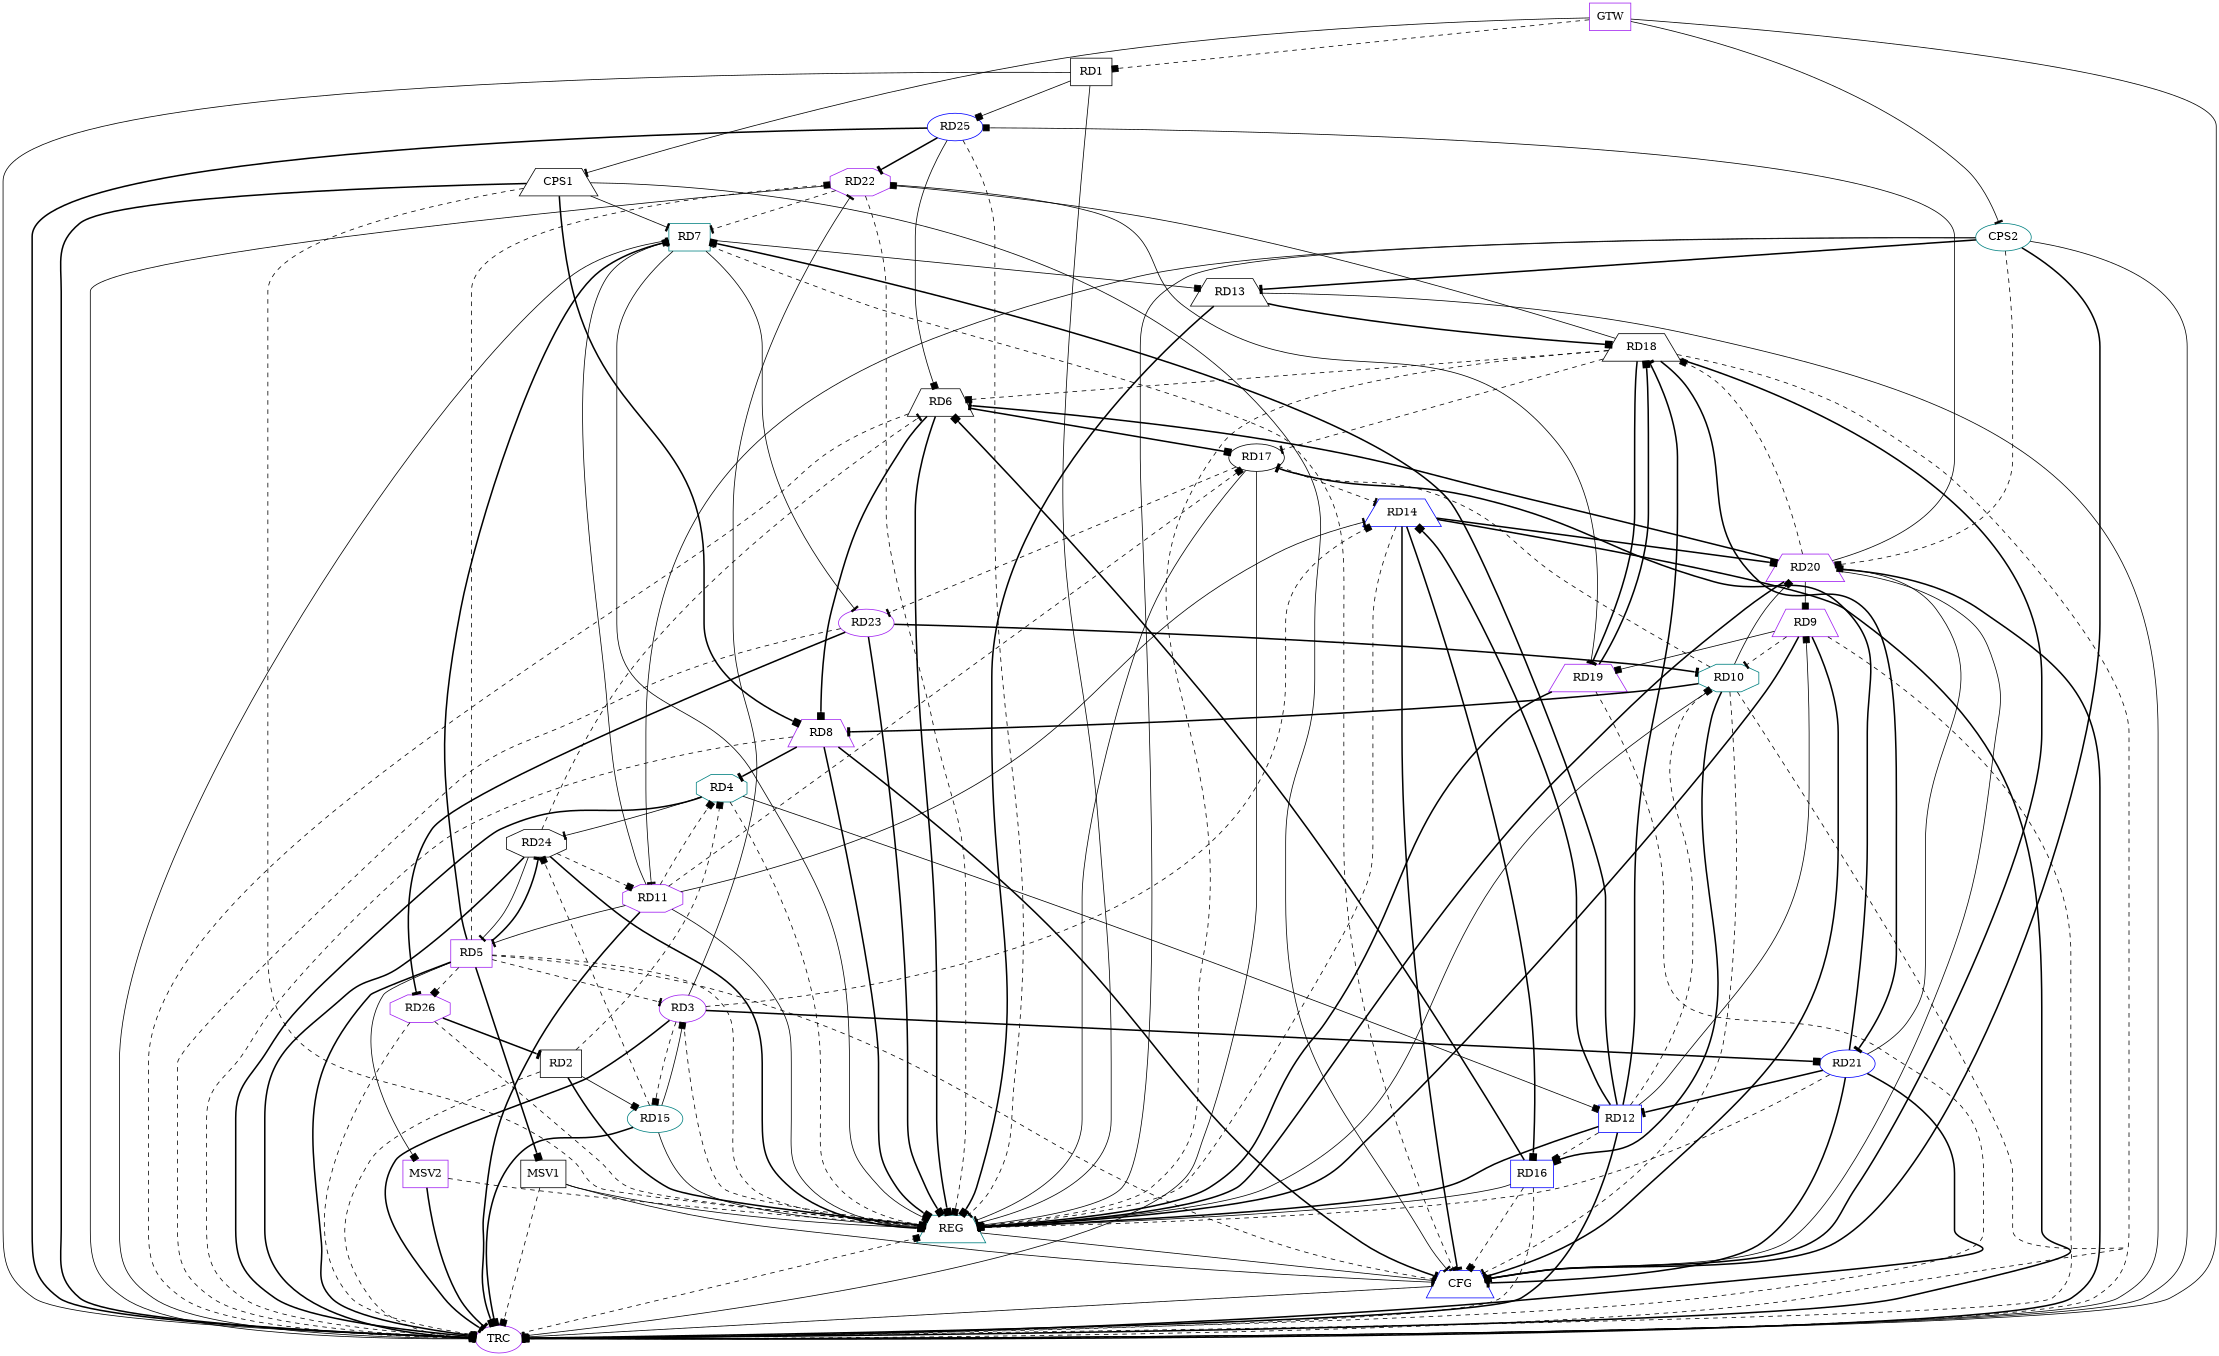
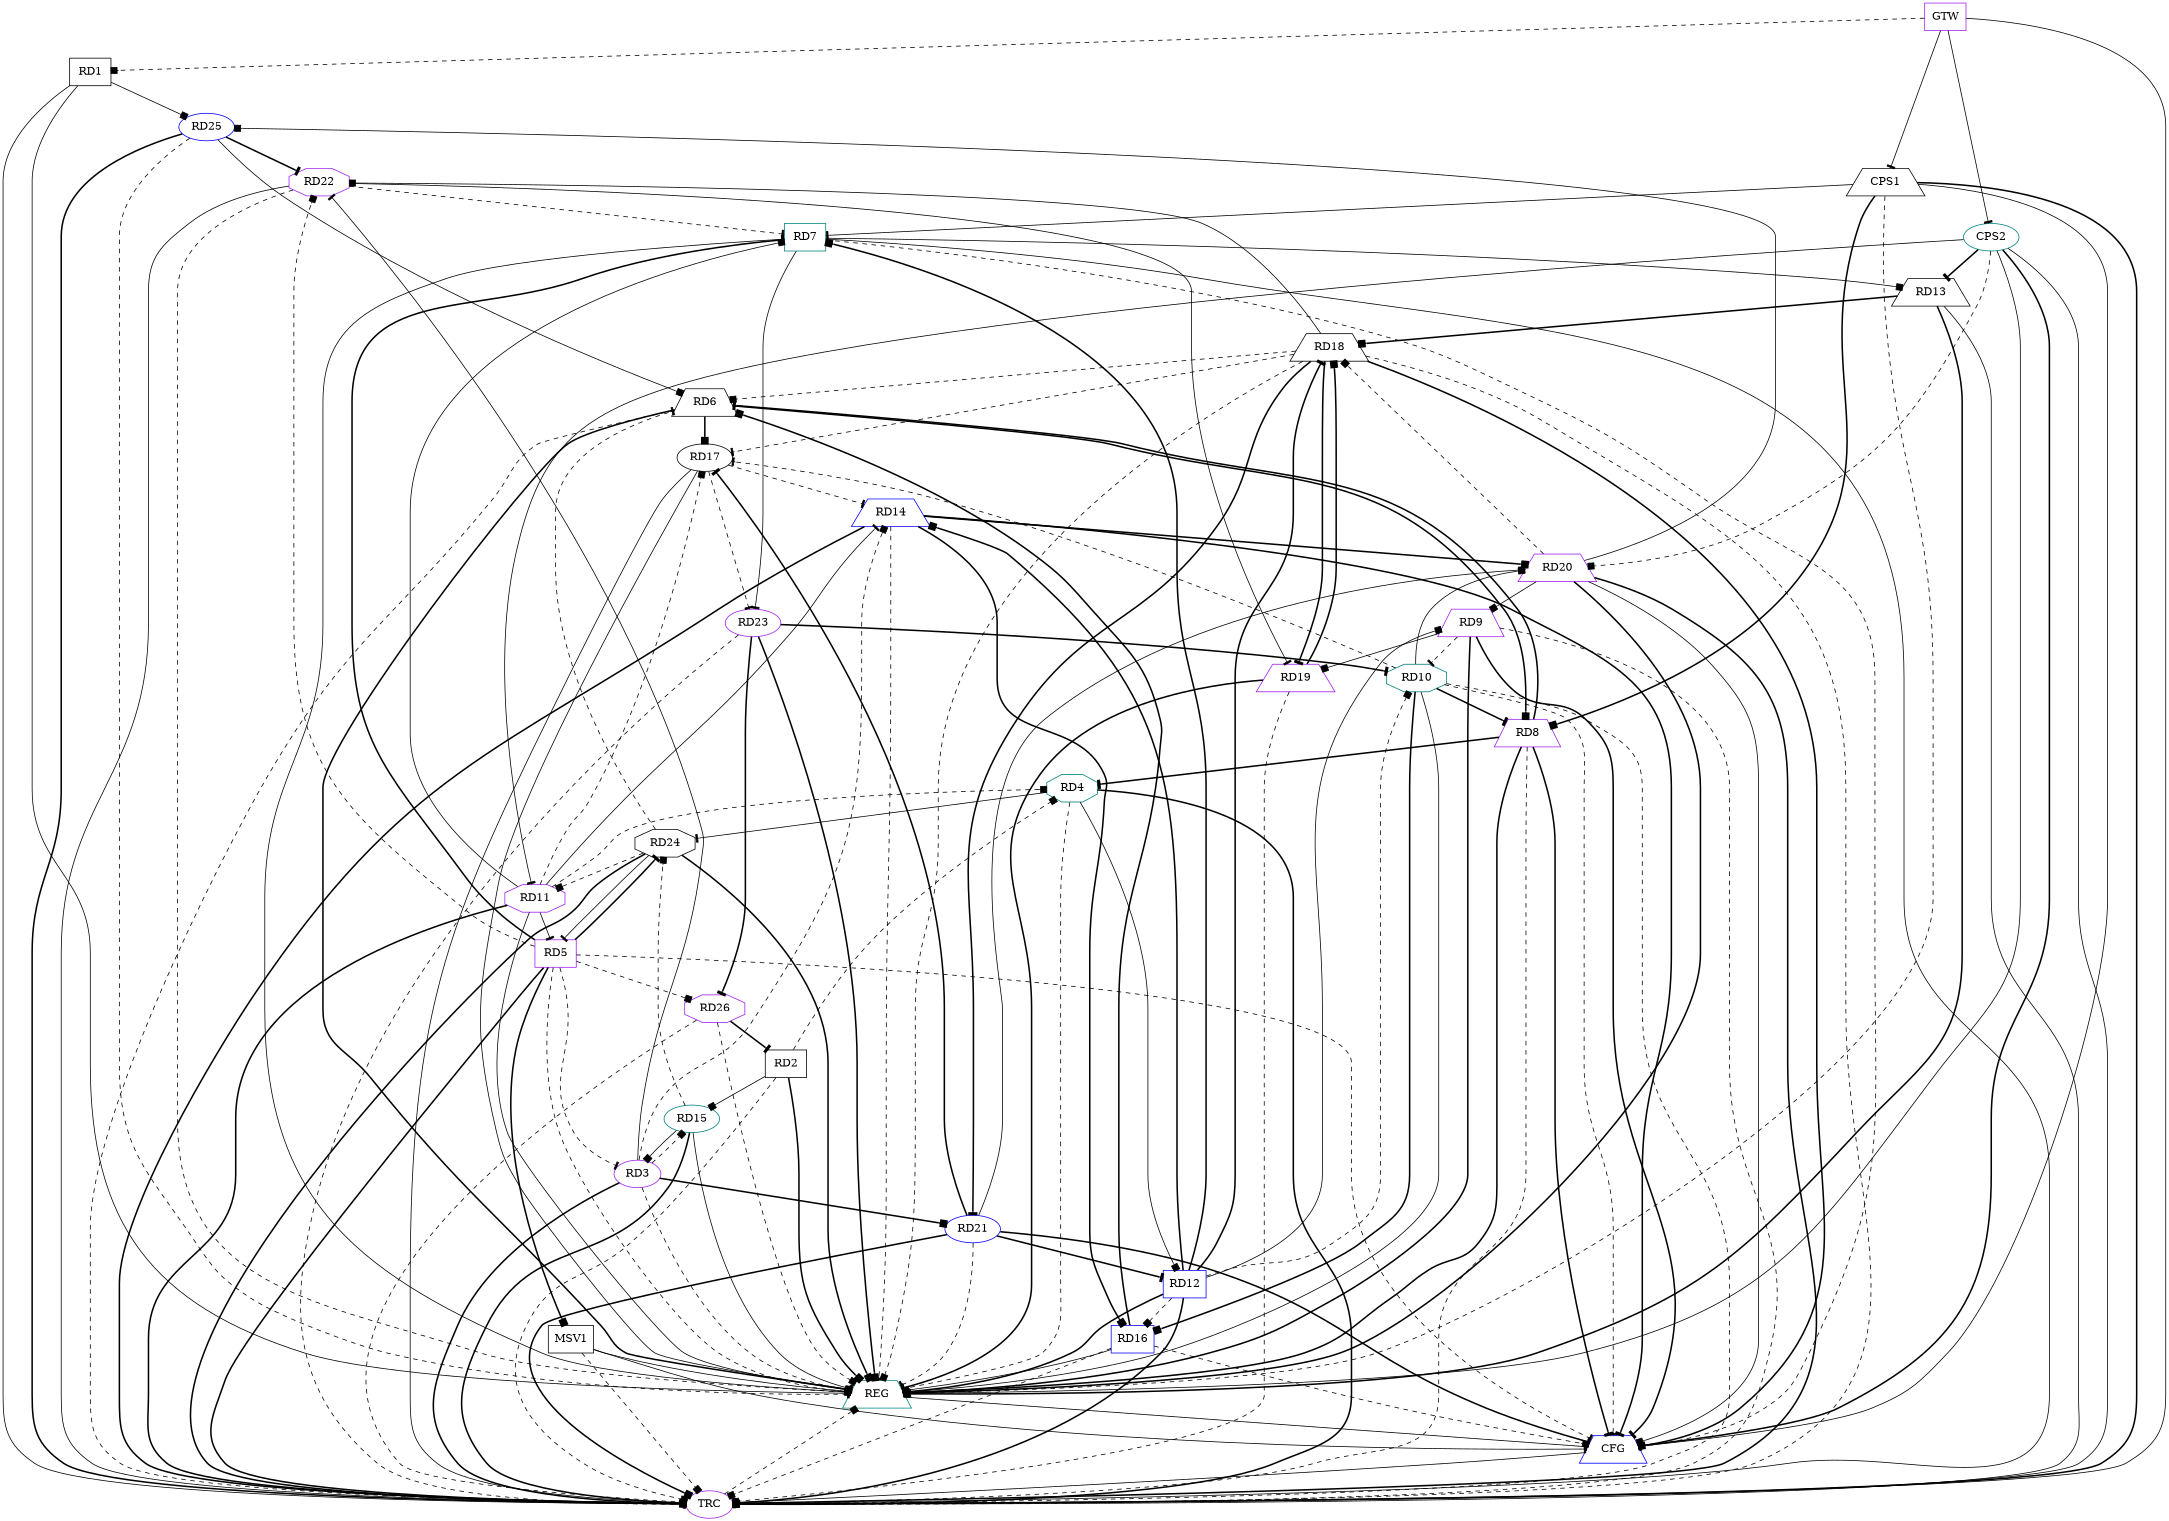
(1379, 461) -> (1389, 502)
(425, 1174) -> none
